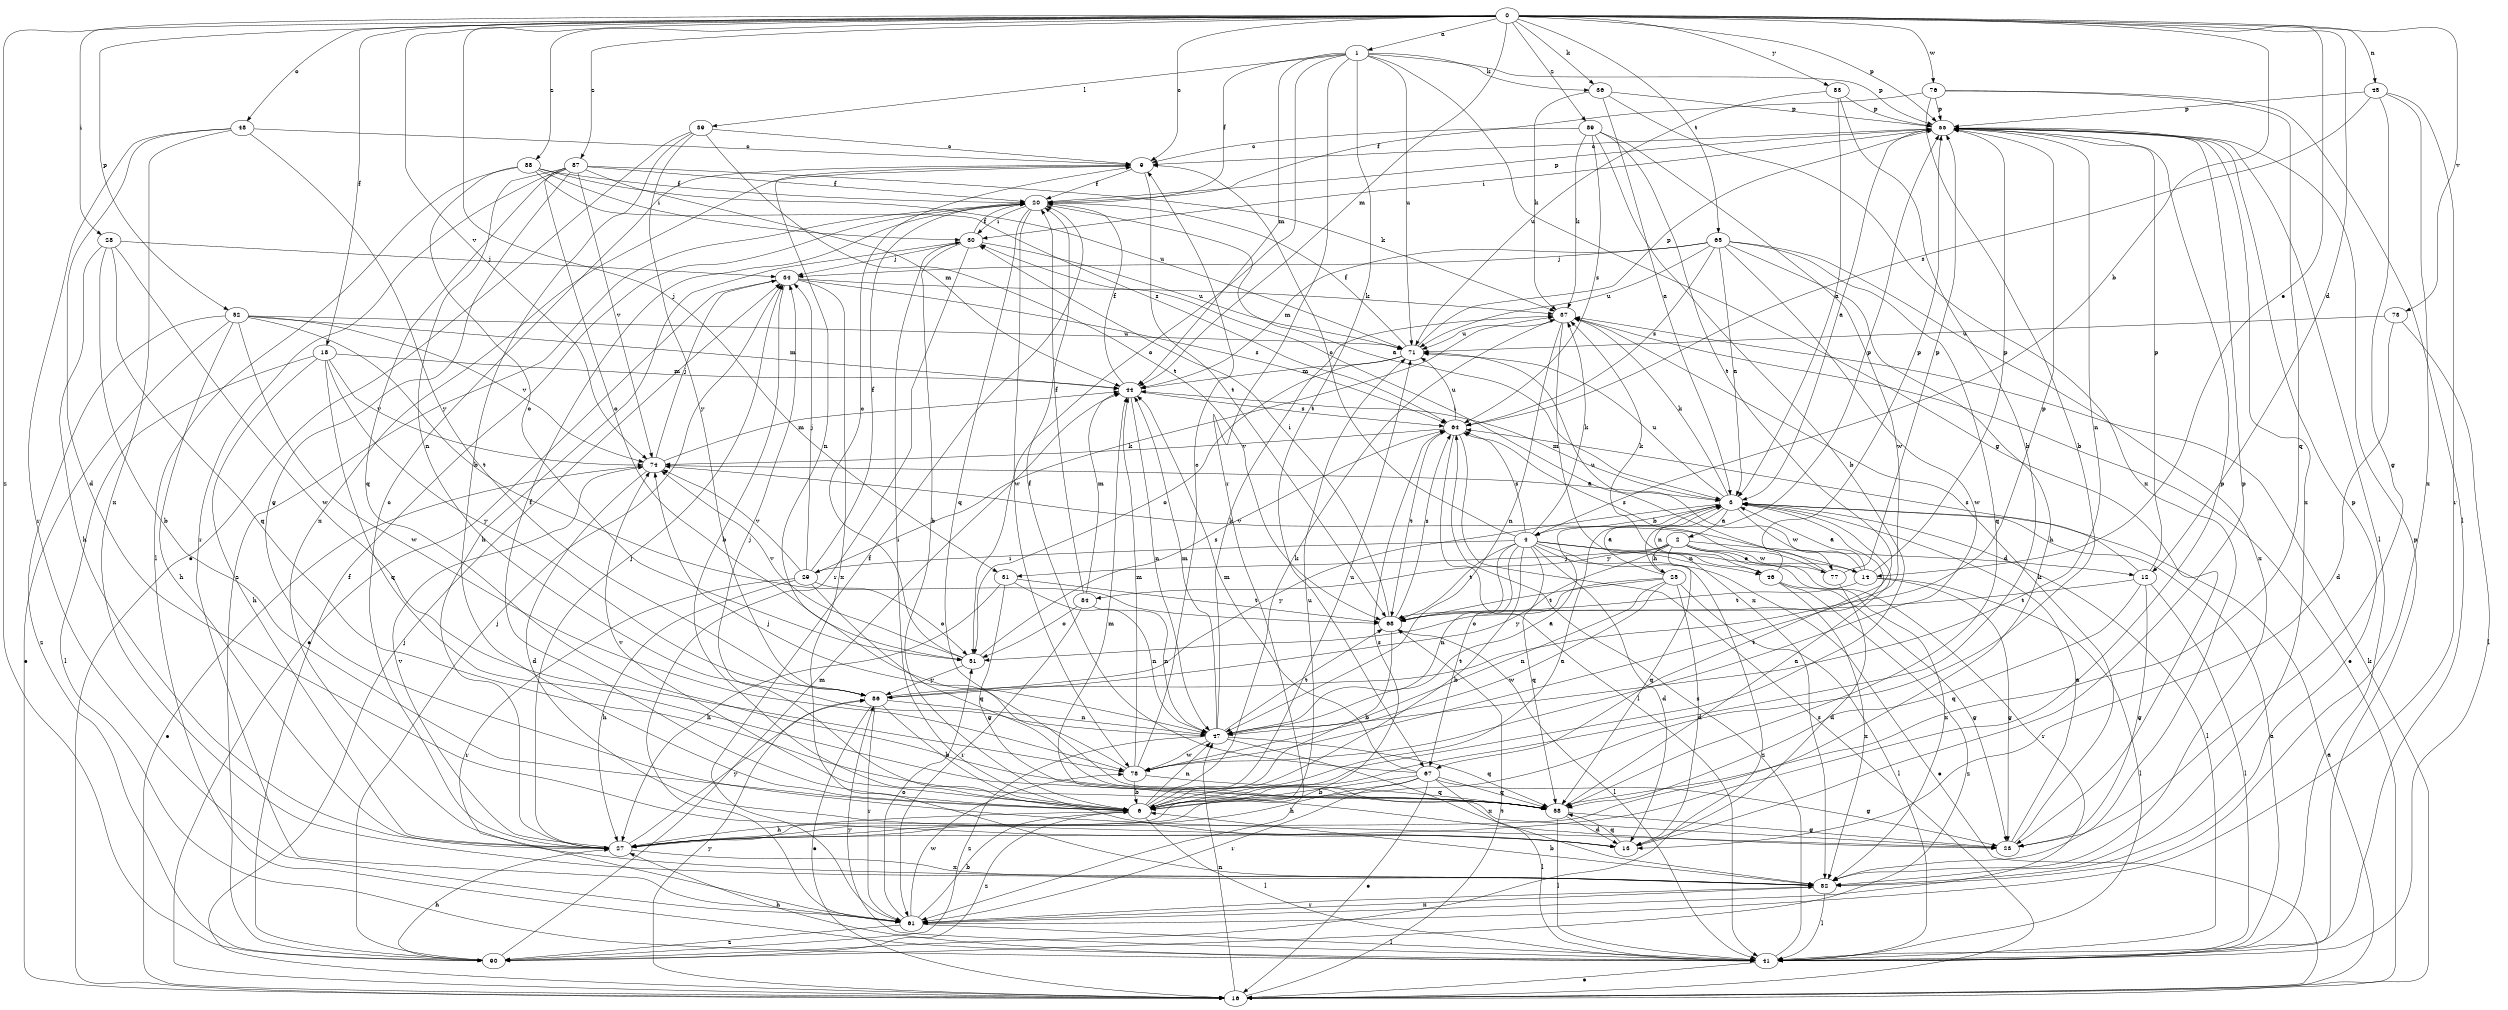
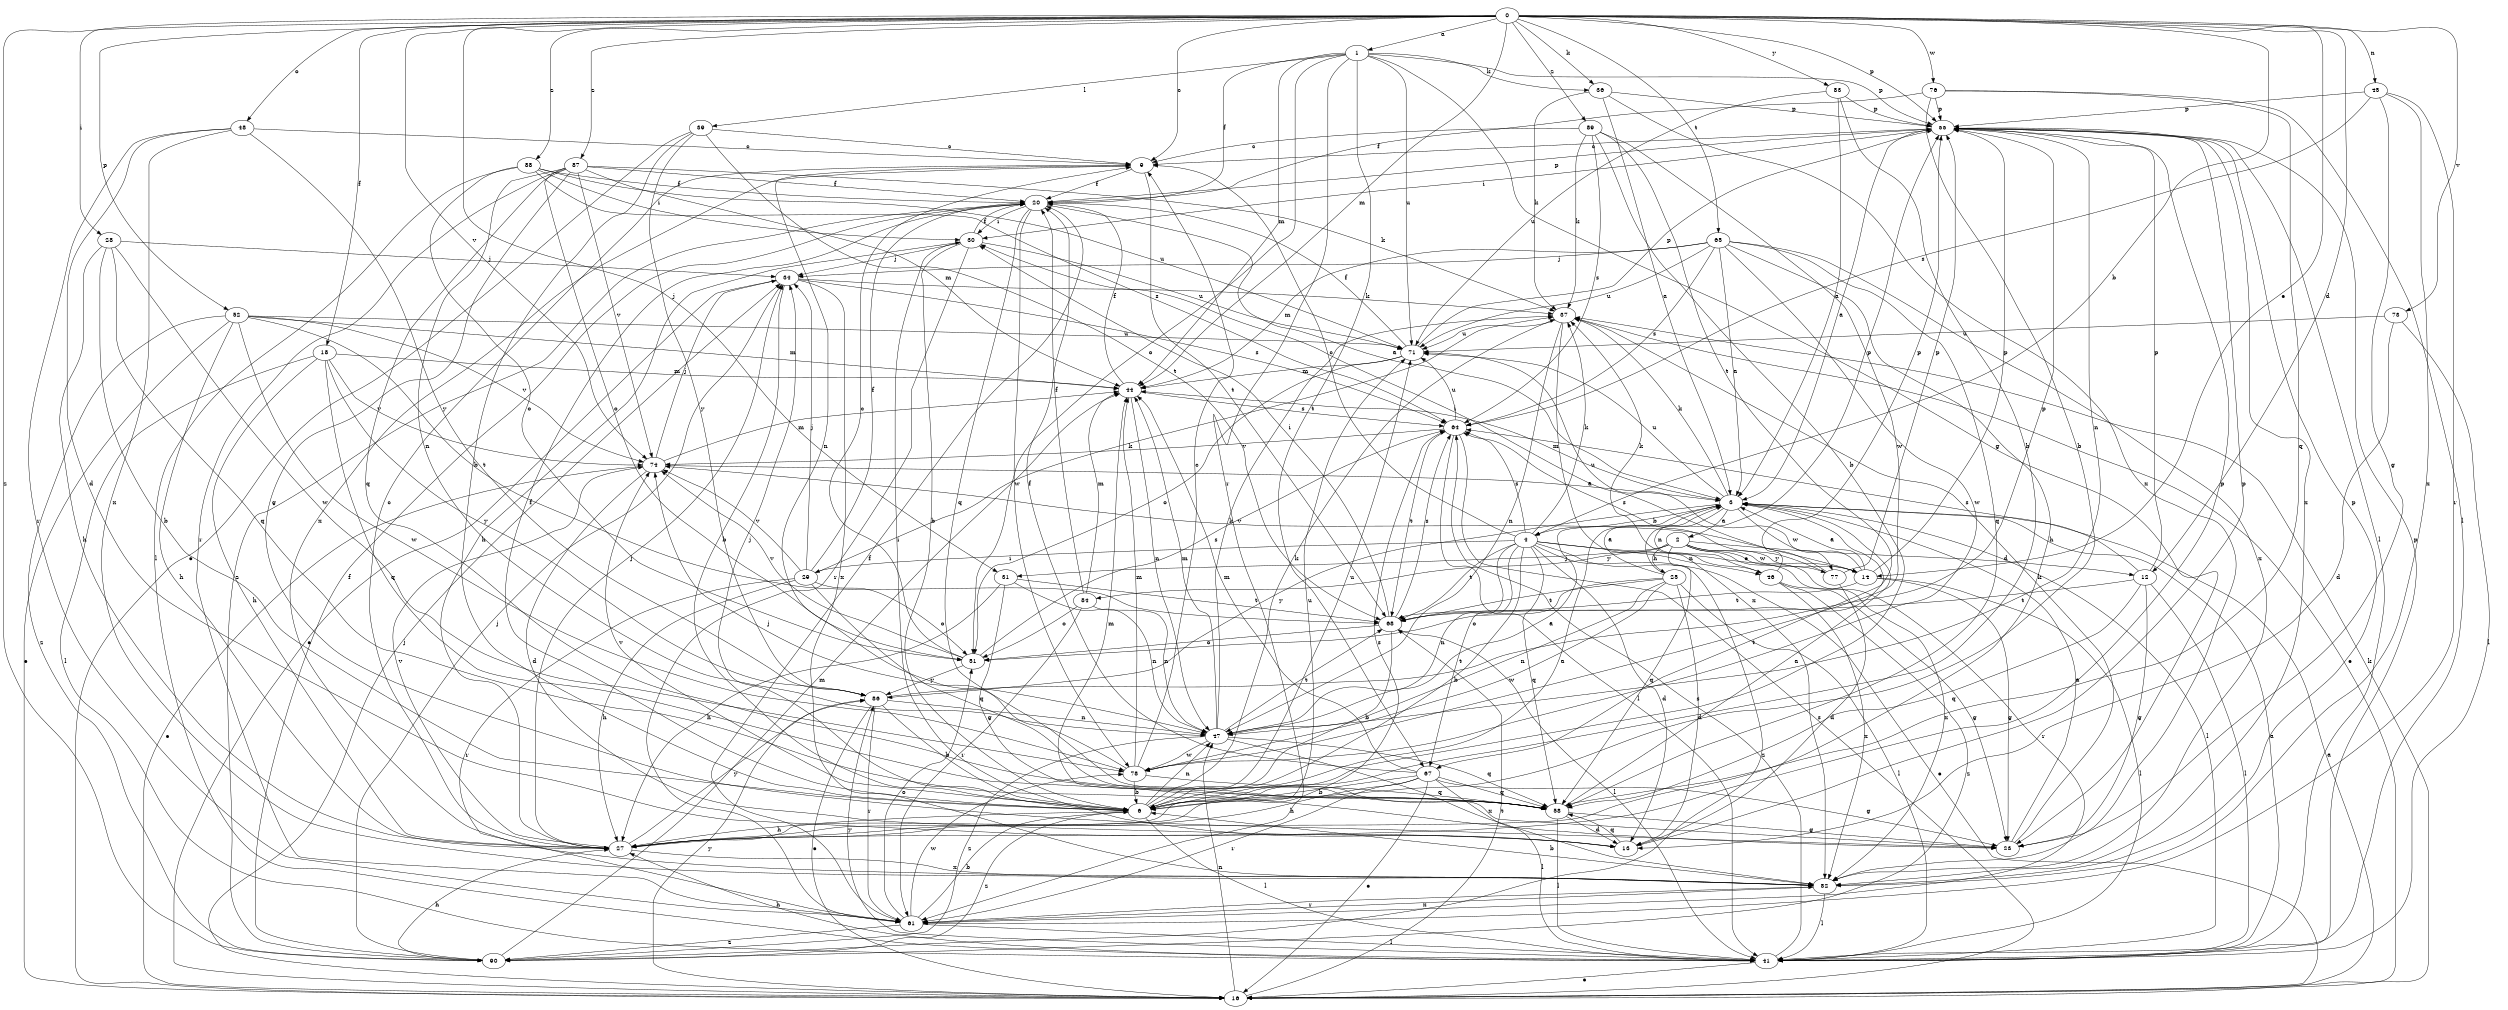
none -> (1184, 642)
(1290, 659) -> (1770, 558)
